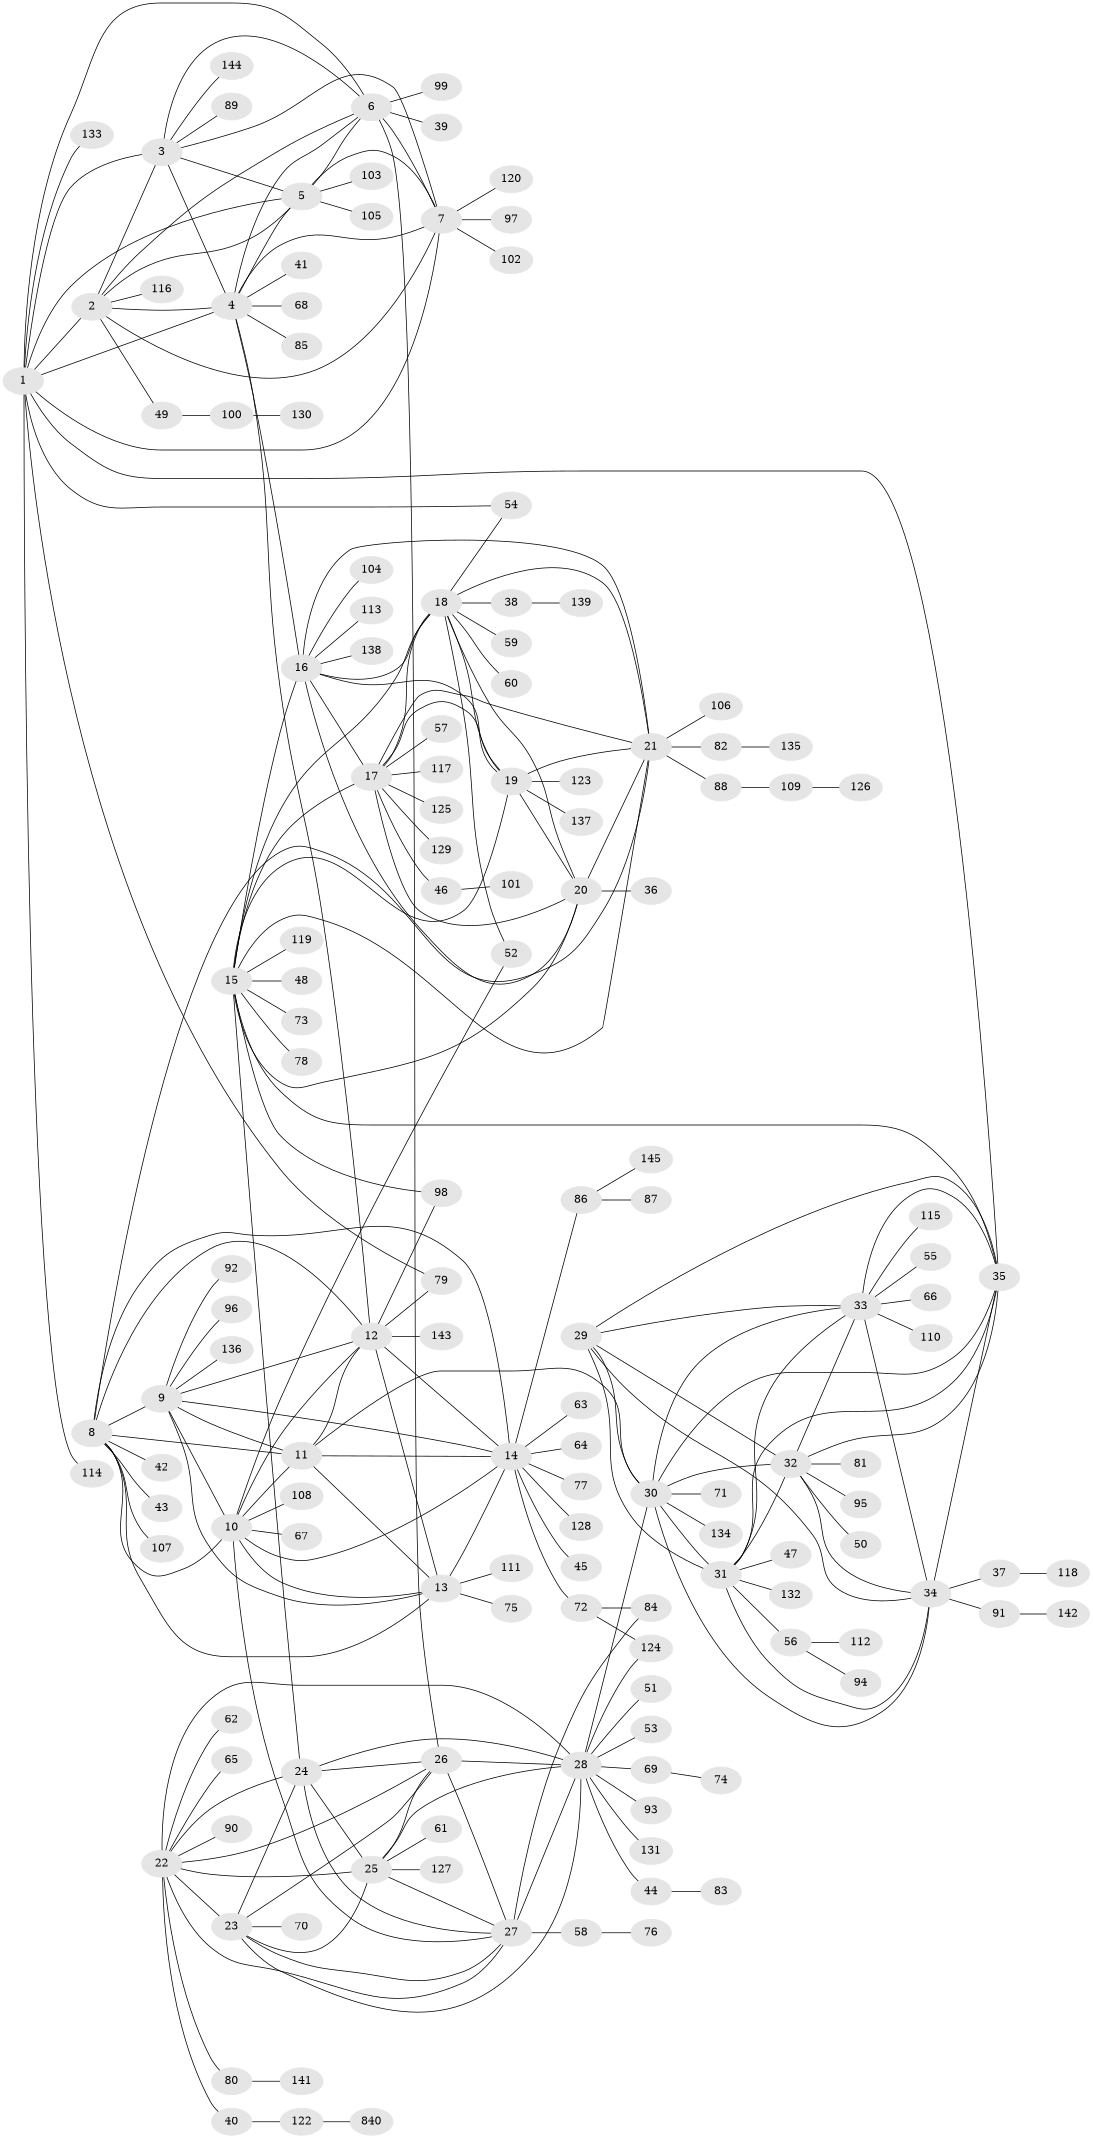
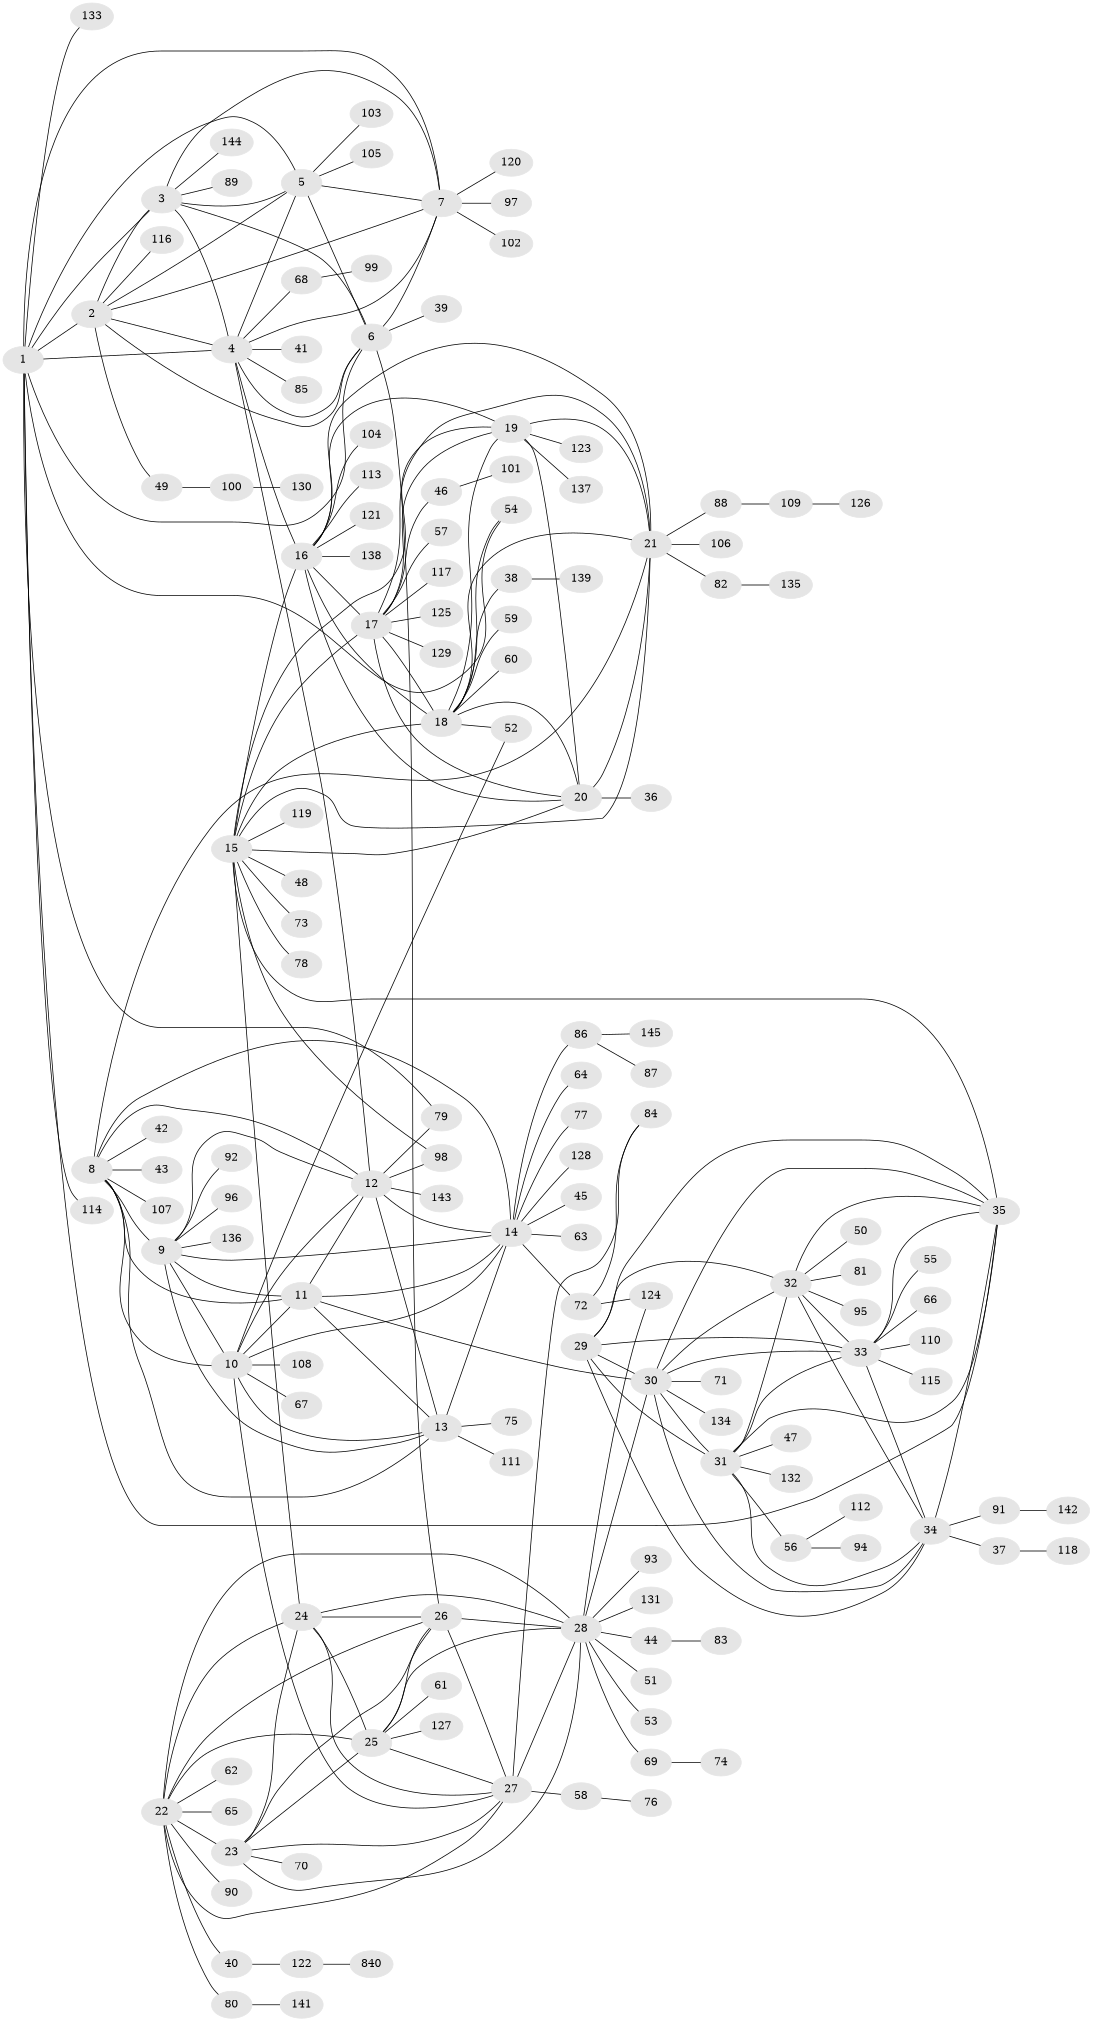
(406, 97) -> (331, 275)
none -> (372, 516)
